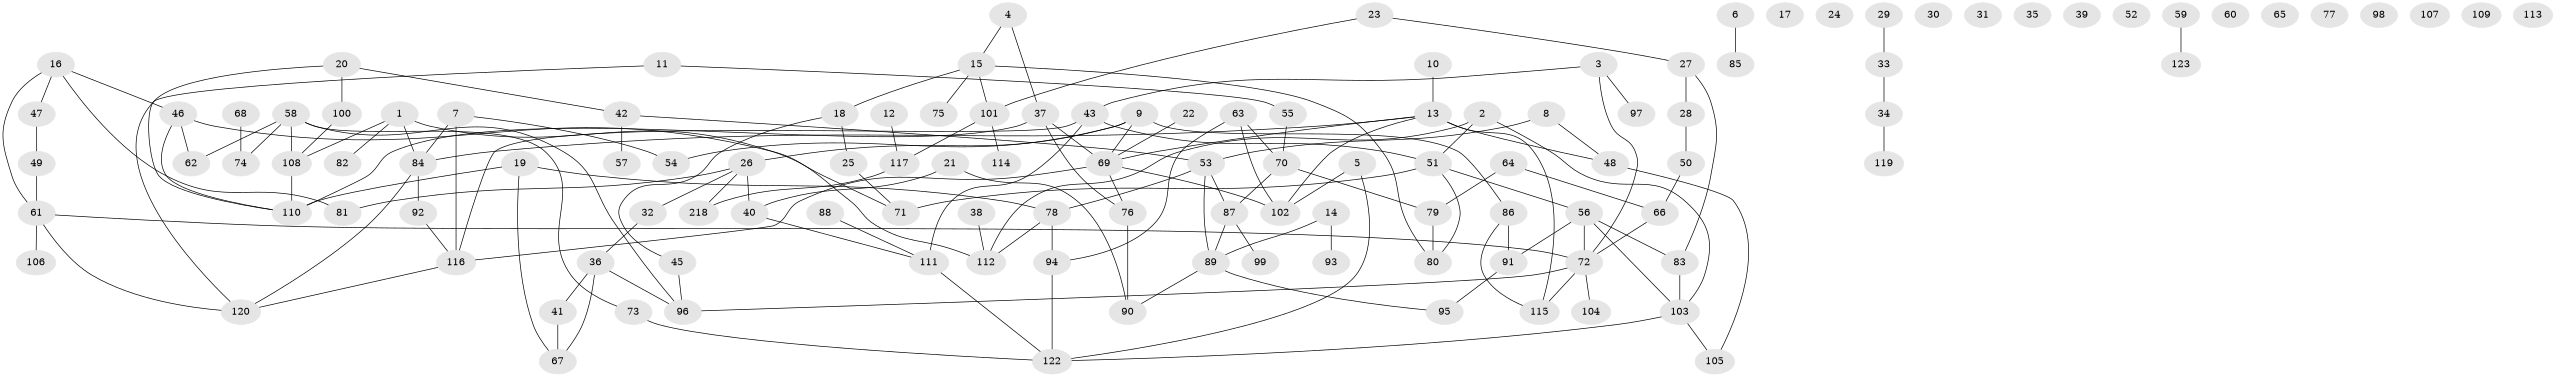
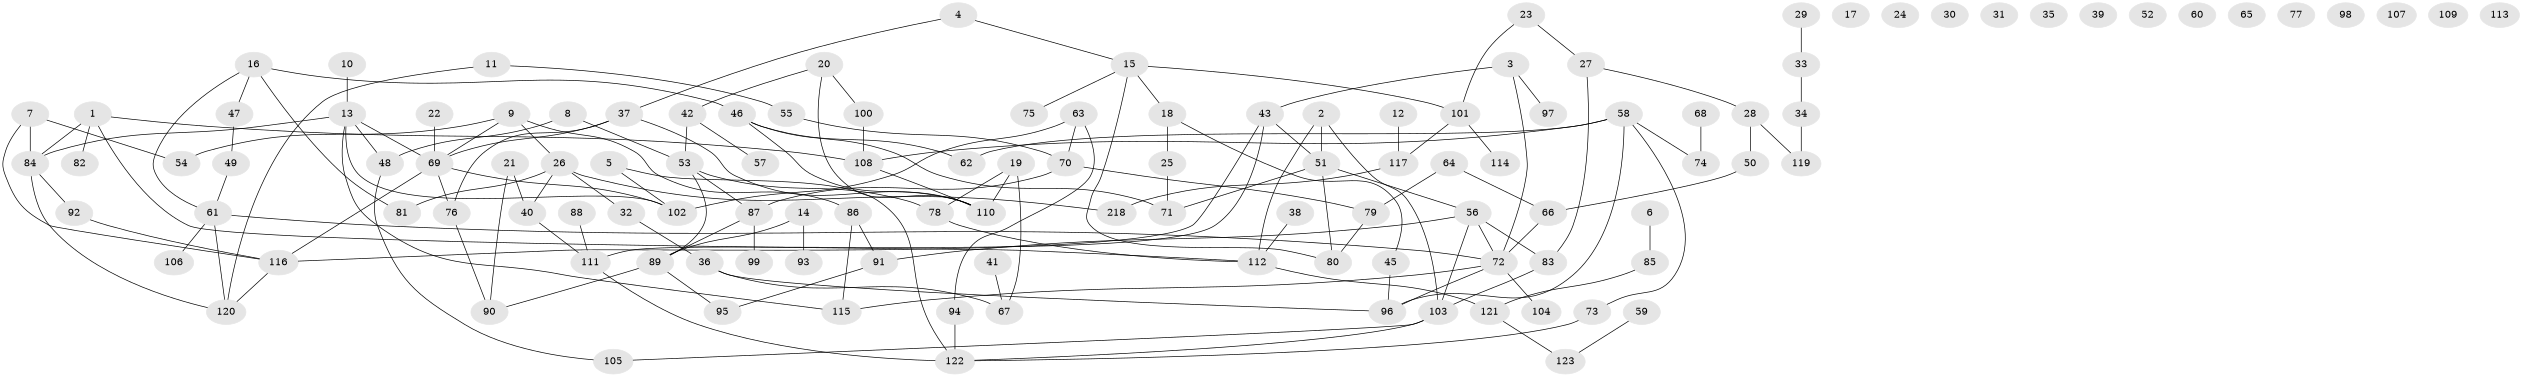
none -> (1776, 139)
(1052, 238) -> none
(576, 288) -> none
none -> (1490, 312)
